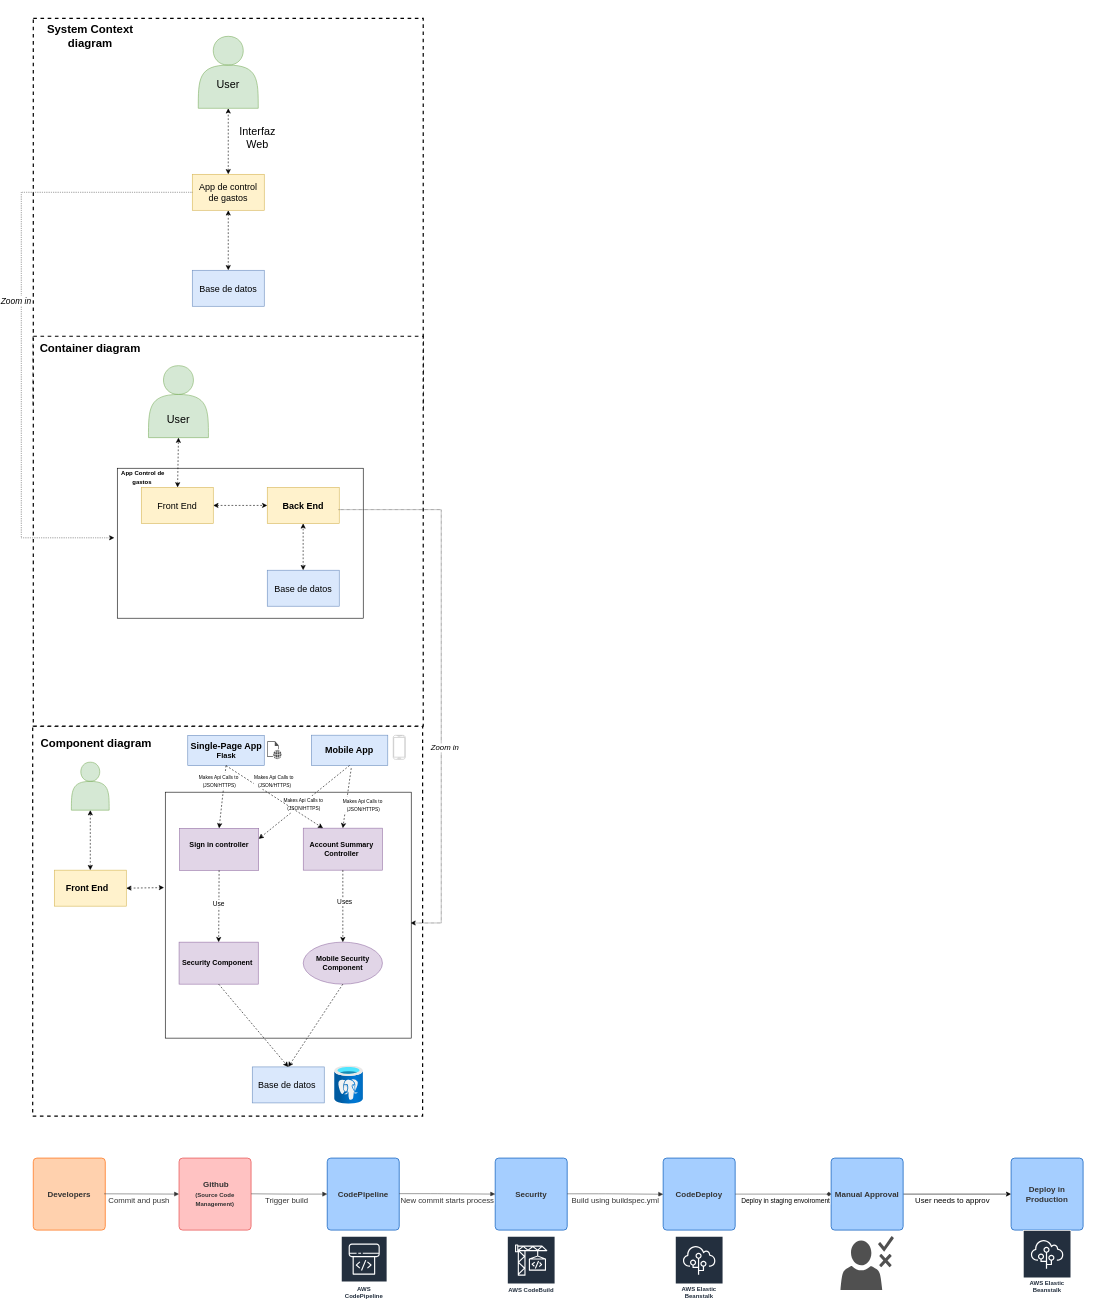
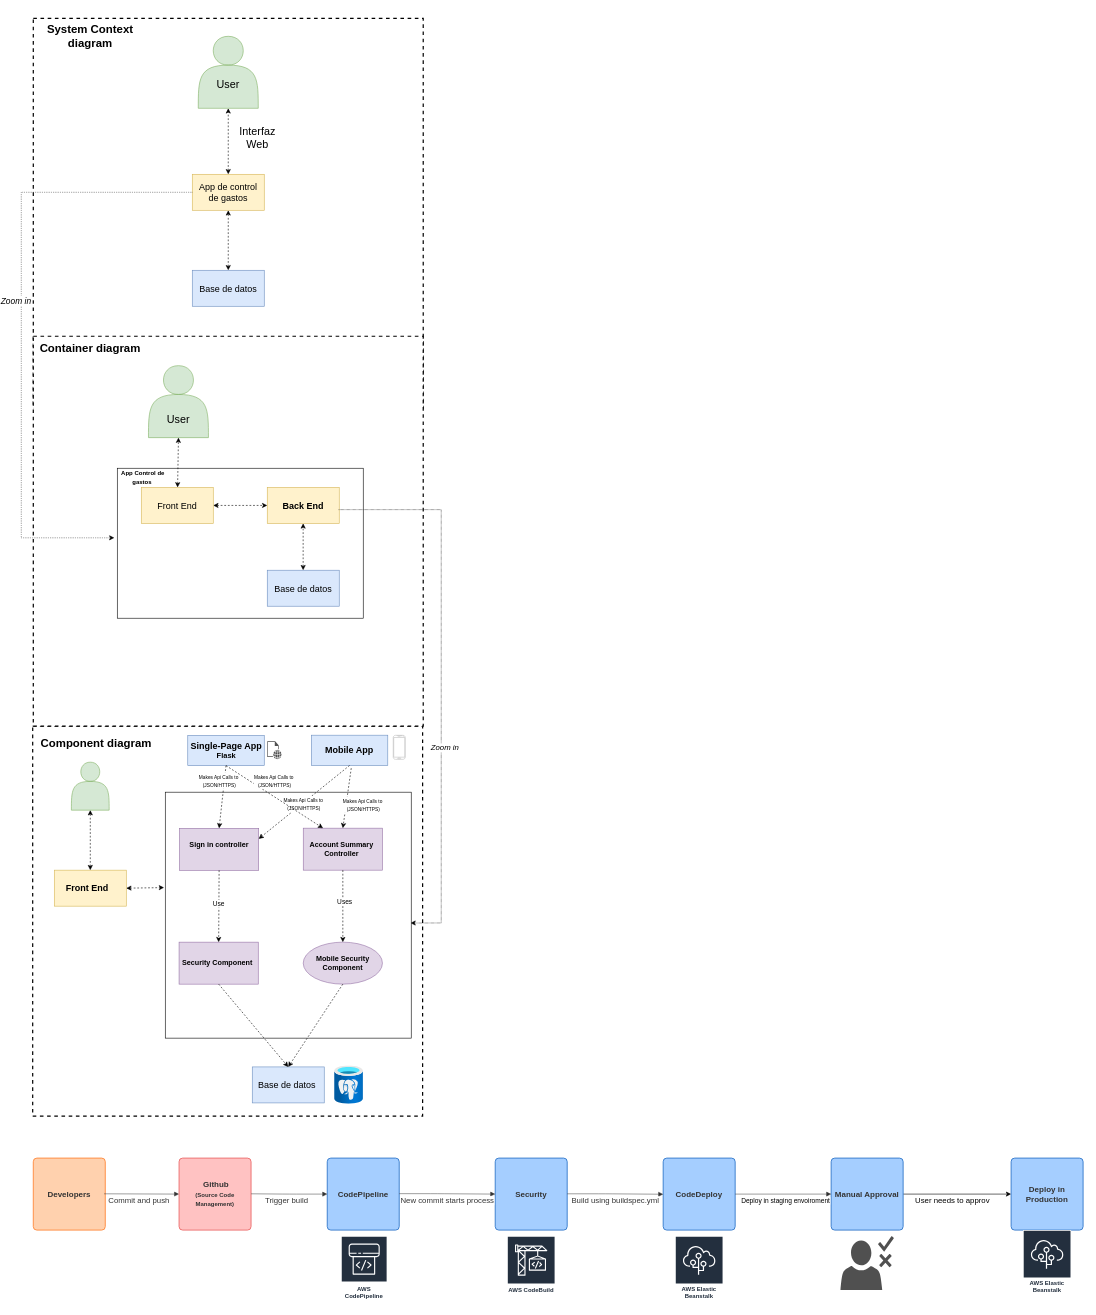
(825, 1194) -> (825, 1194)
